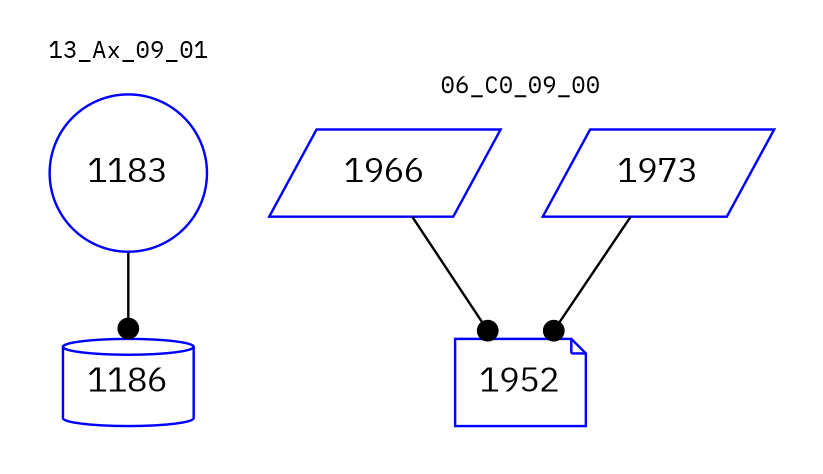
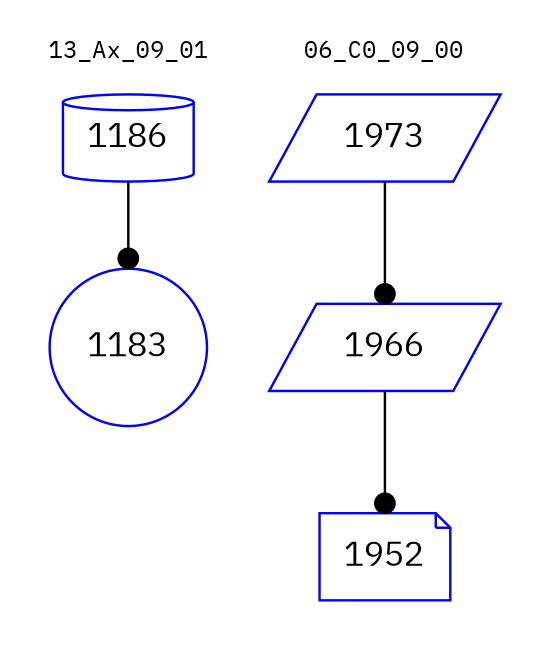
(595, 269) -> (385, 233)
(128, 286) -> (128, 215)
